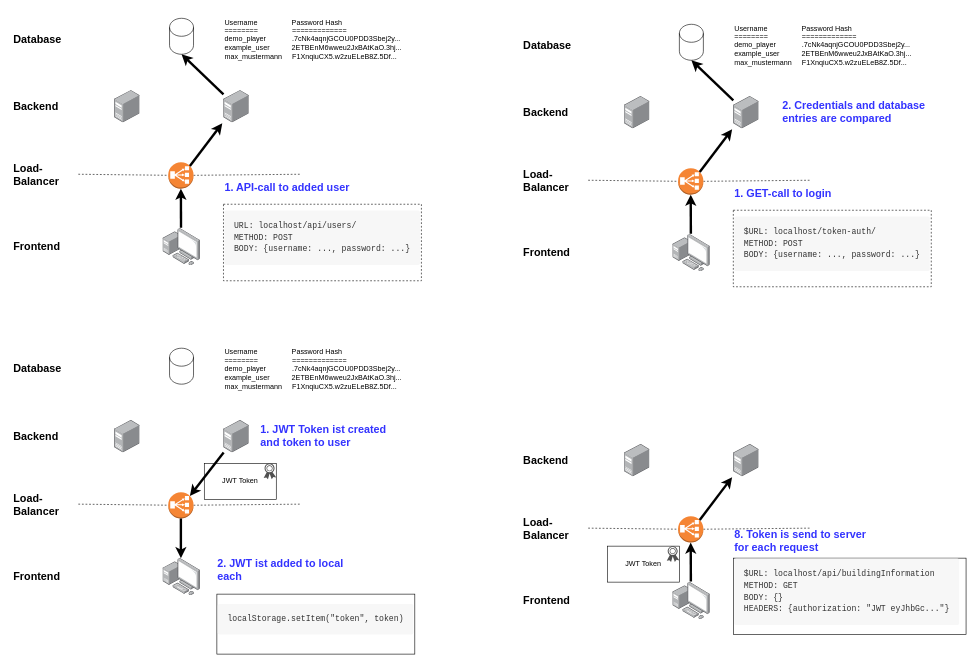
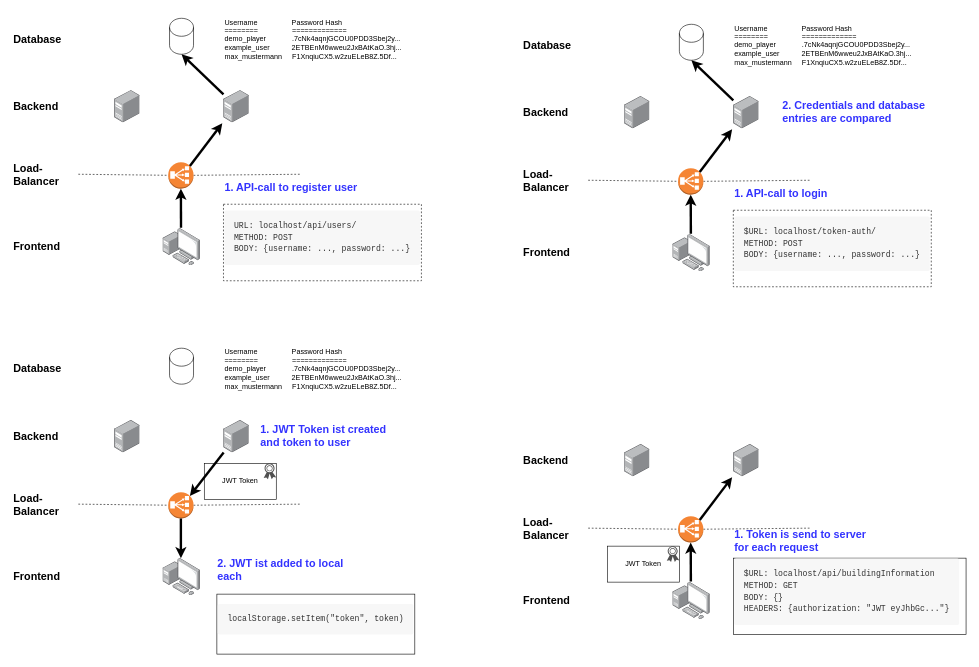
(290, 188) -> (298, 188)
(784, 194) -> (784, 194)
(803, 542) -> (803, 542)
